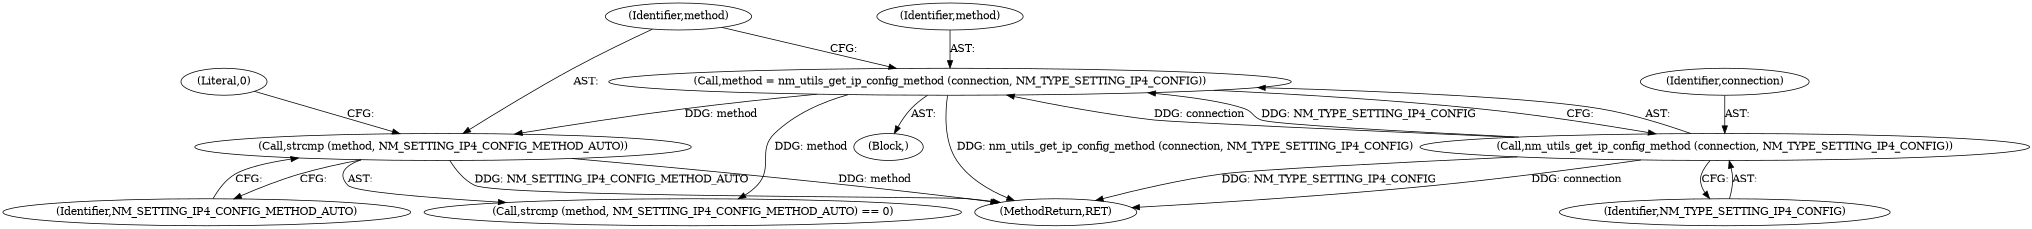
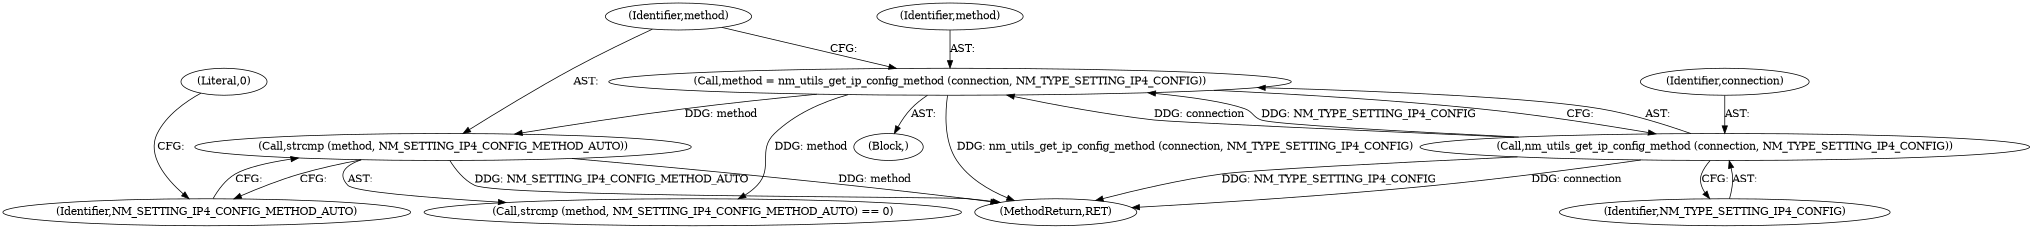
(324, 111) -> (156, 138)
